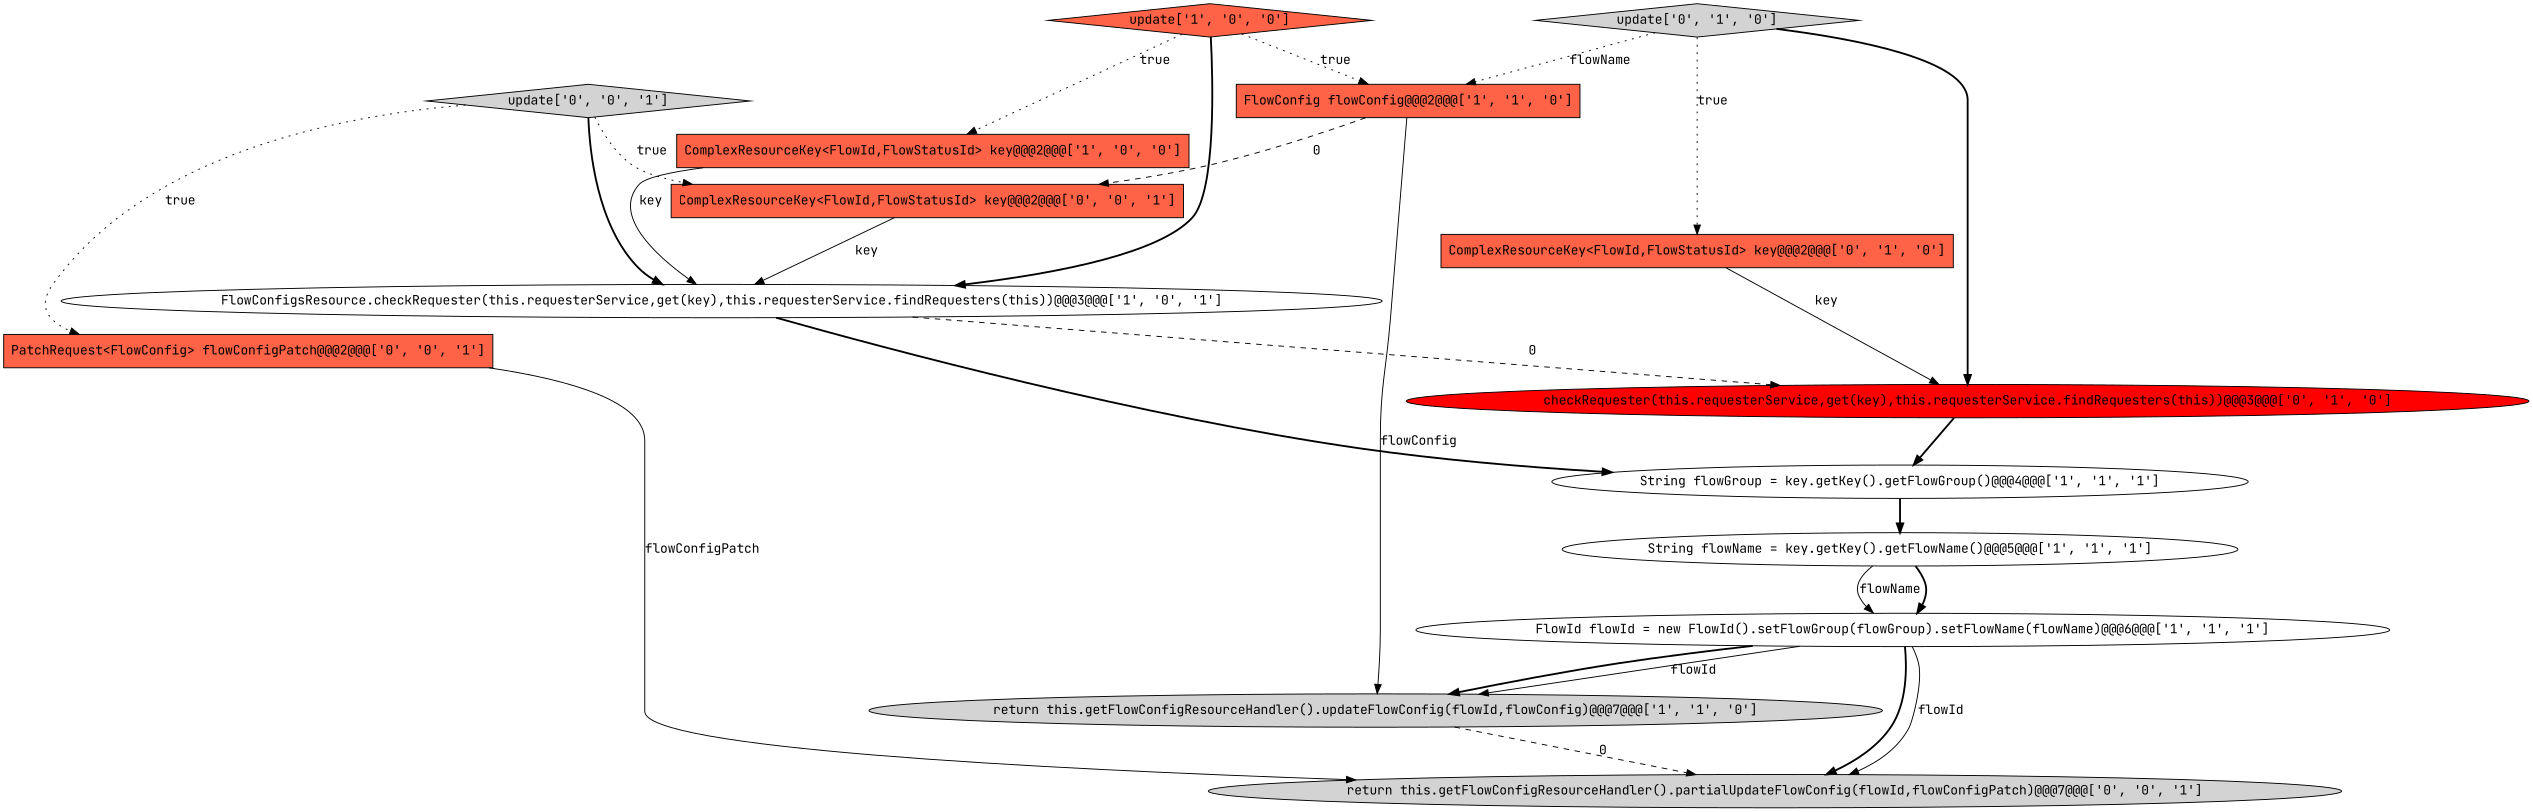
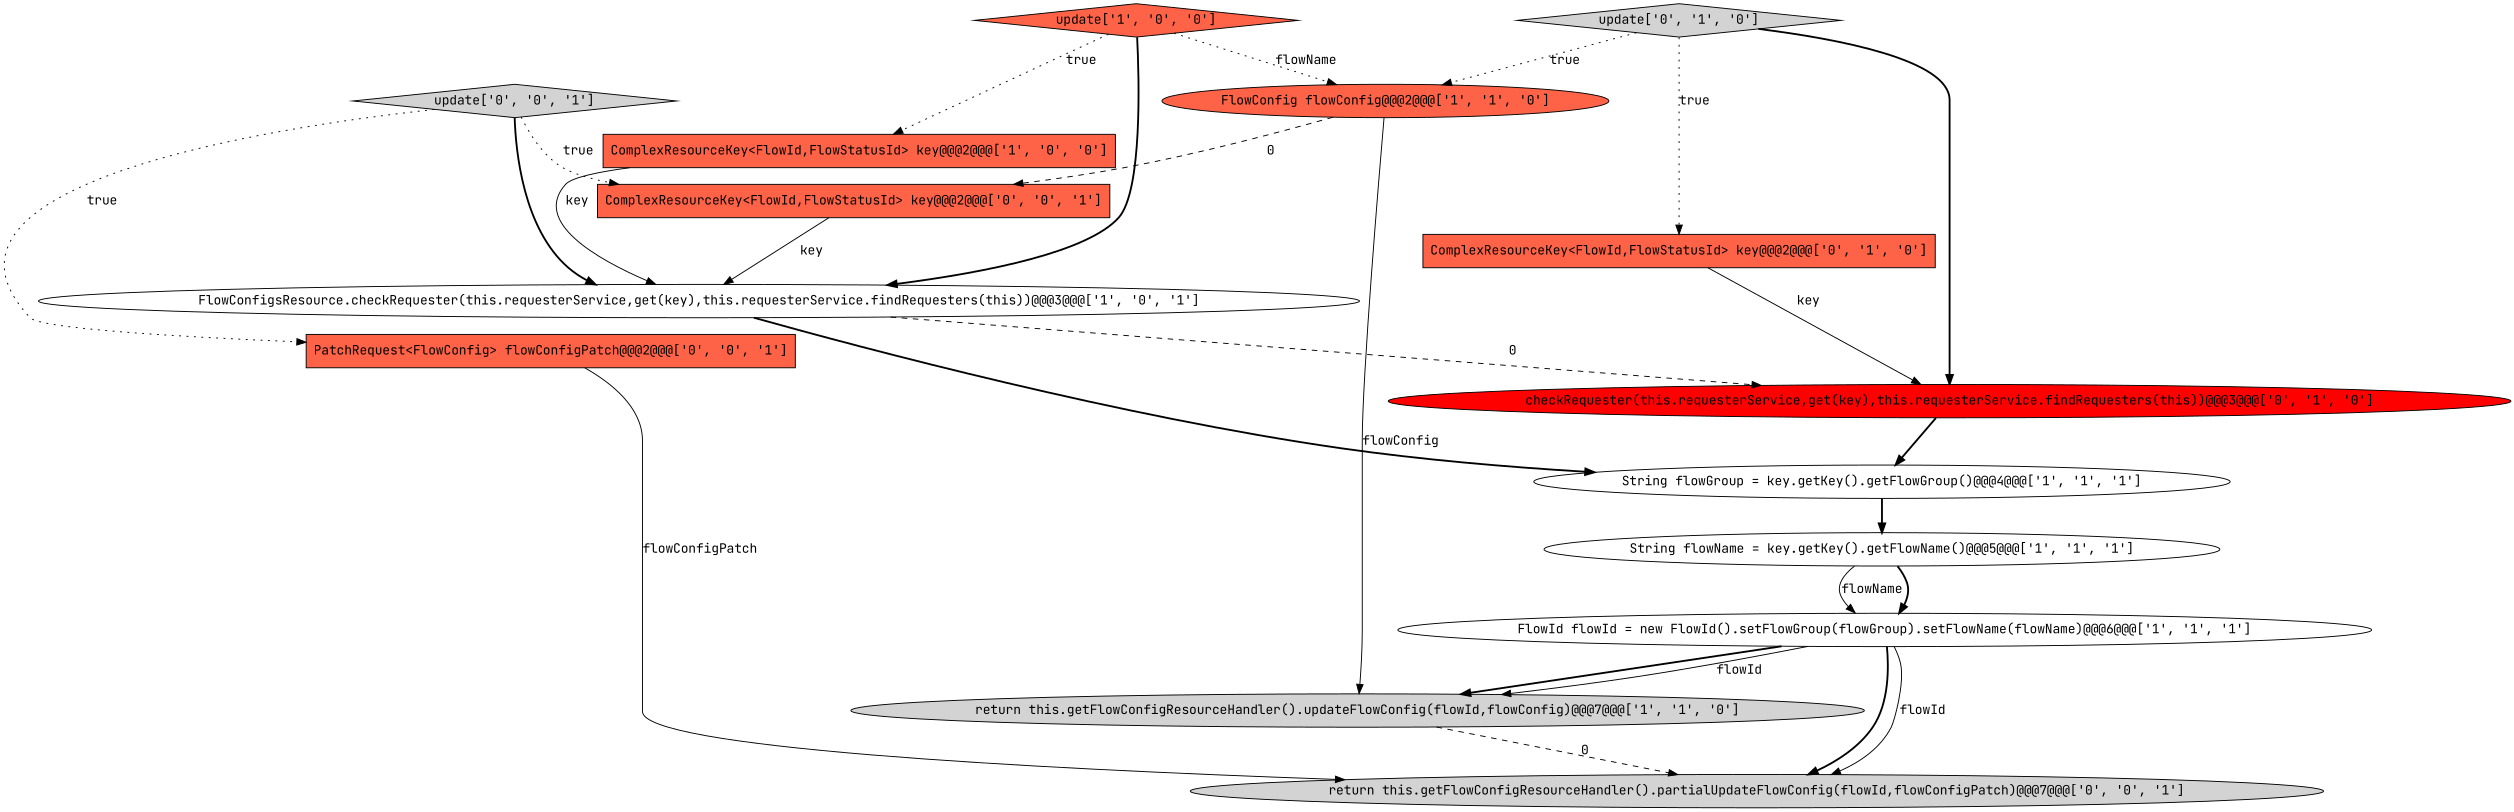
(1336, 61) -> (1306, 61)
(1600, 61) -> (1565, 61)
(1408, 101) -> (1385, 101)
